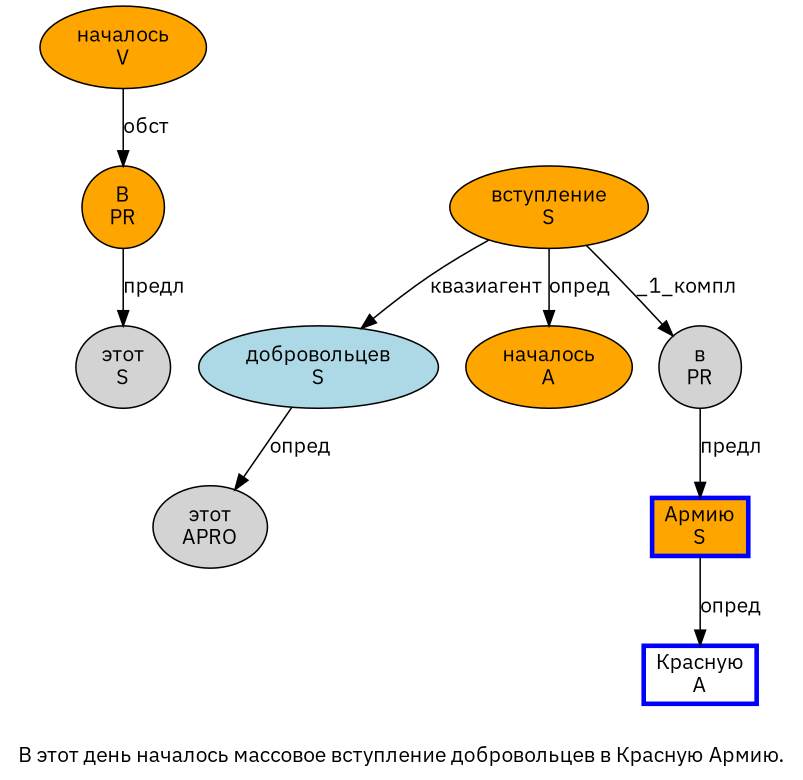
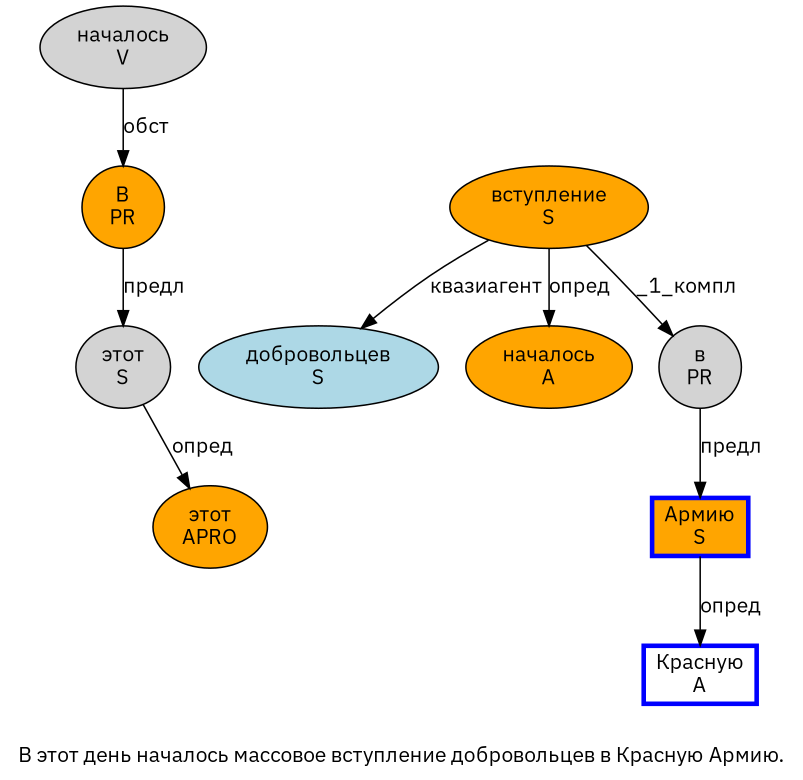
(123, 47) -> (123, 47)
(268, 442) -> (163, 440)
(210, 527) -> (210, 527)
